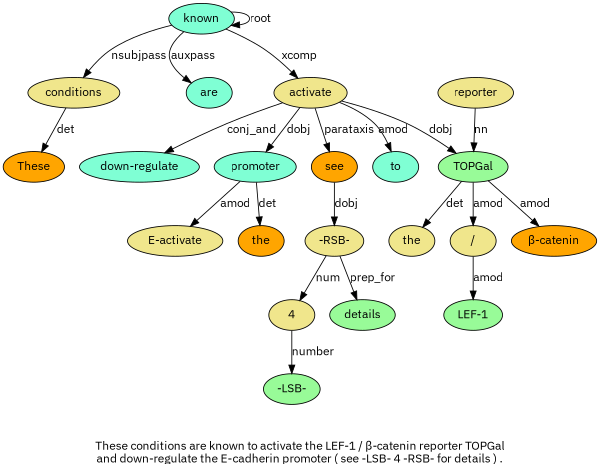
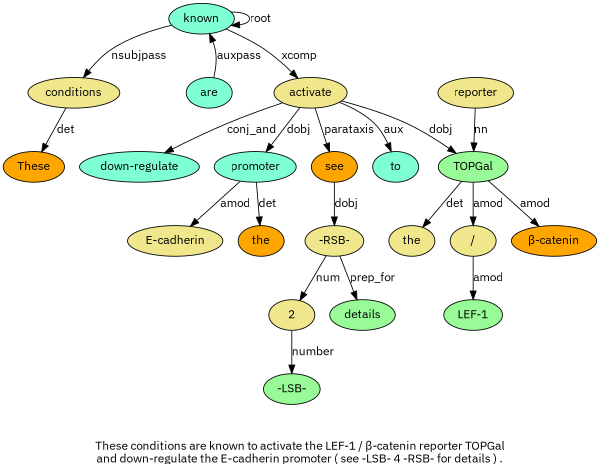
(169, 55) -> (216, 60)
(394, 130) -> (394, 130)
(175, 241) -> (175, 241)
(292, 315) -> (292, 315)
